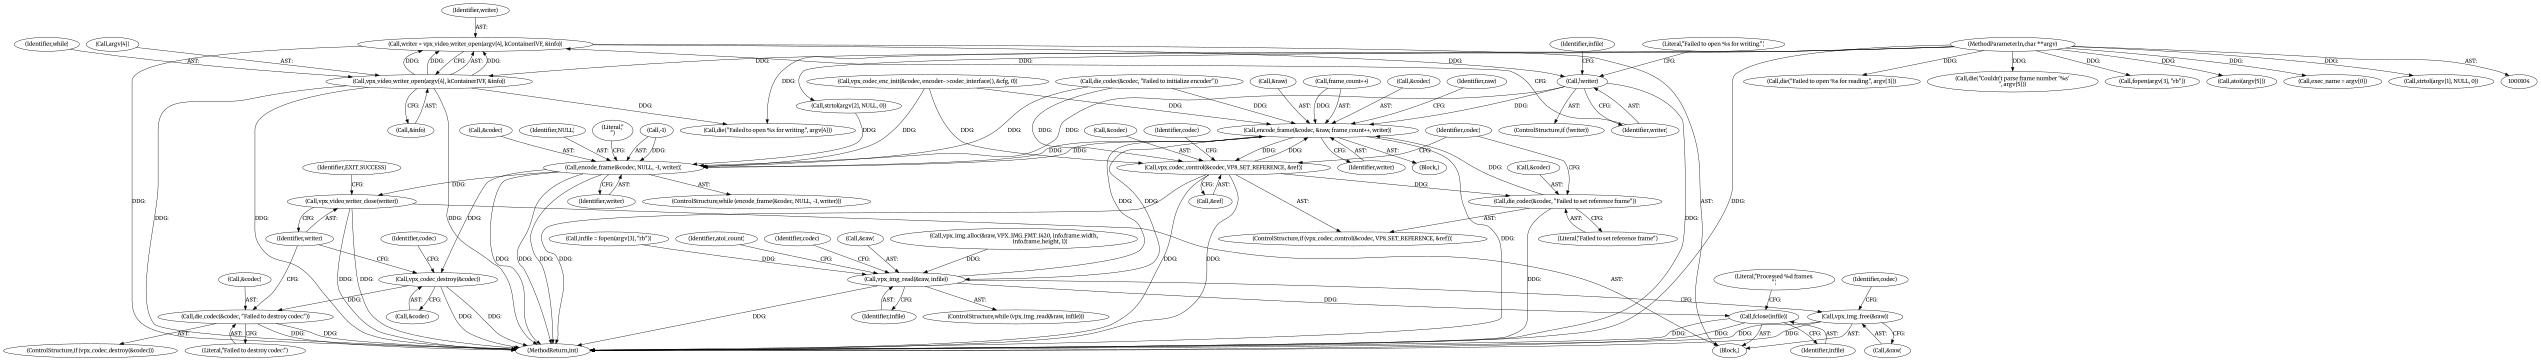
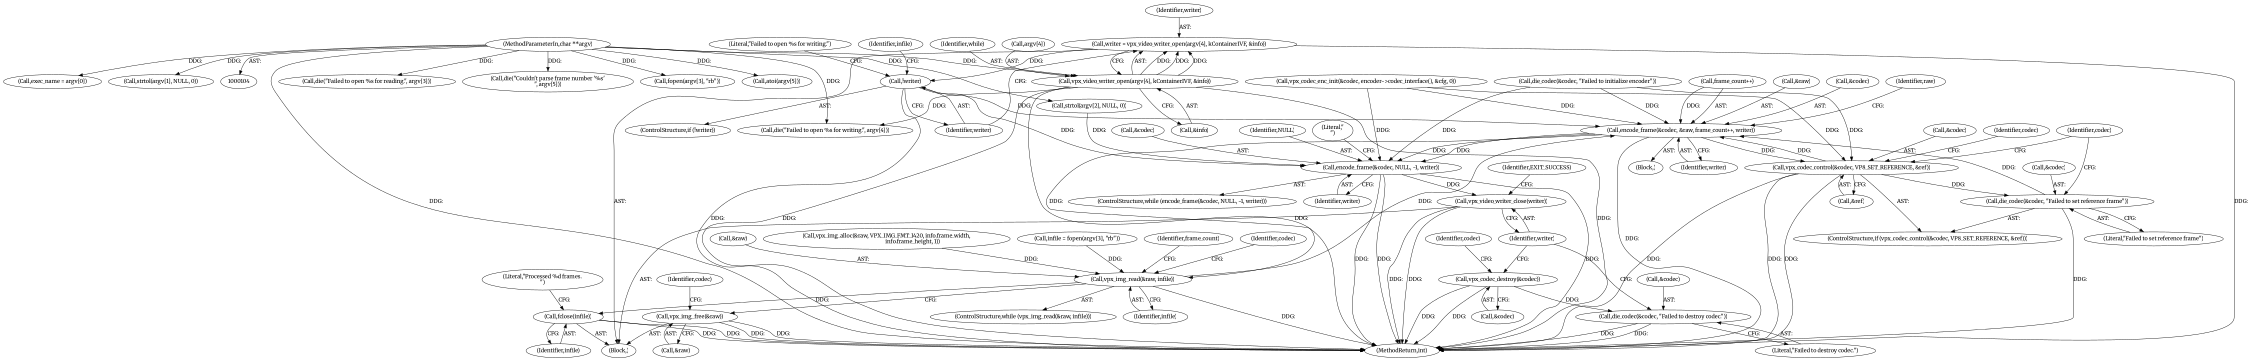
(657, 131) -> none
(477, 198) -> none
(717, 239) -> (1188, 239)
(90, 351) -> none
